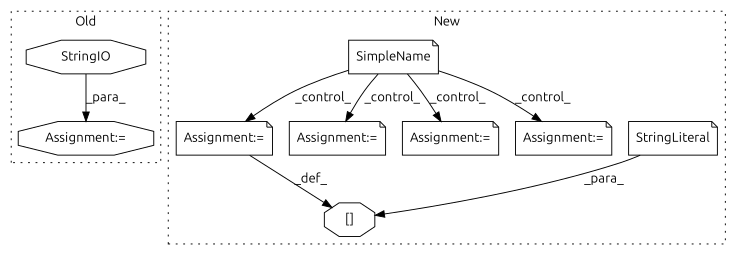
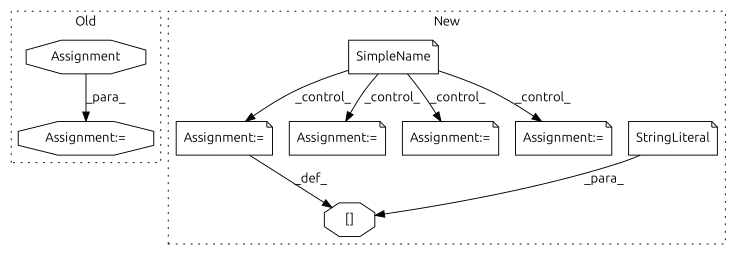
(86, 57) -> (86, 57)
